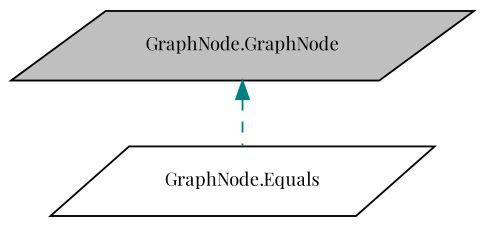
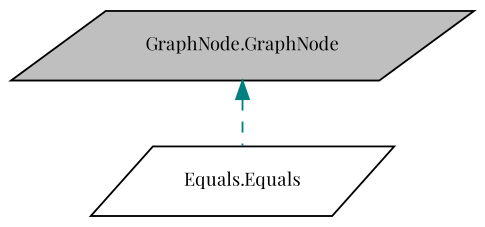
(243, 181) -> (243, 181)
